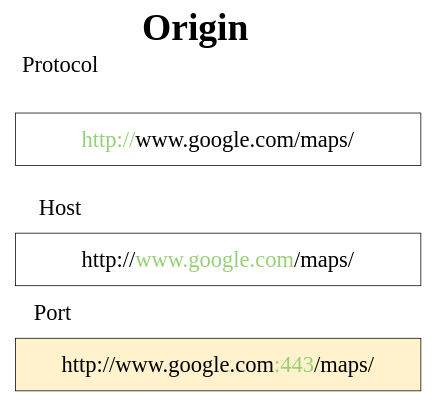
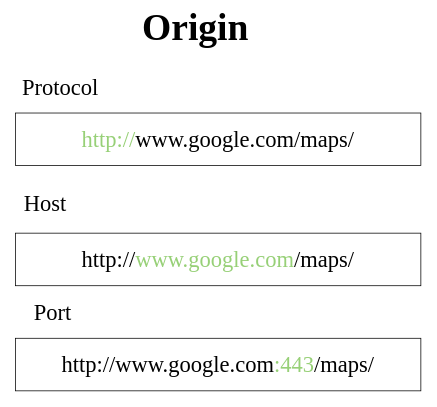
(60, 64) -> (60, 87)
(60, 207) -> (45, 203)
(218, 364) -> (218, 364)
